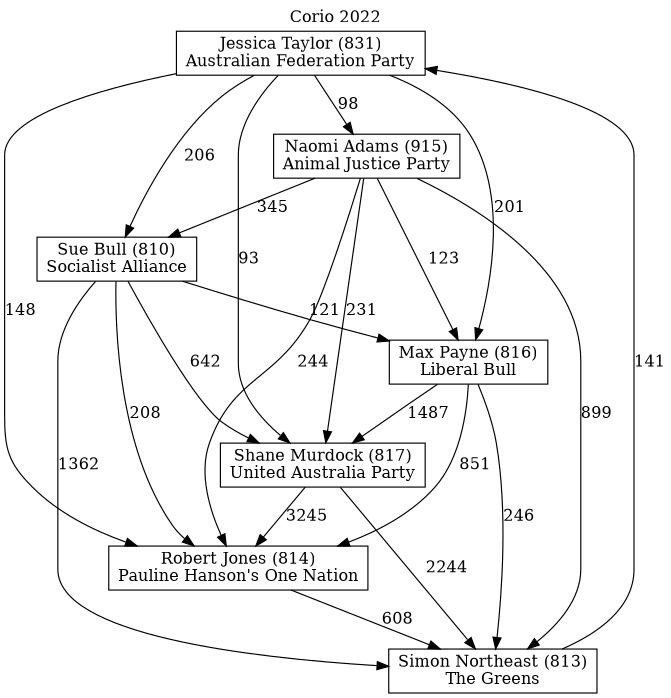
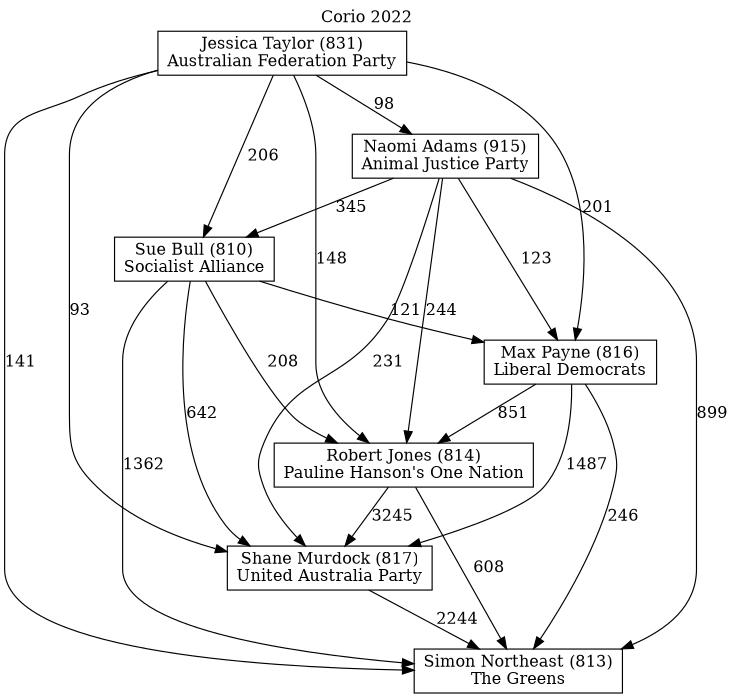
(634, 307) -> (5, 484)
(469, 362) -> (570, 362)
(284, 512) -> (370, 512)
